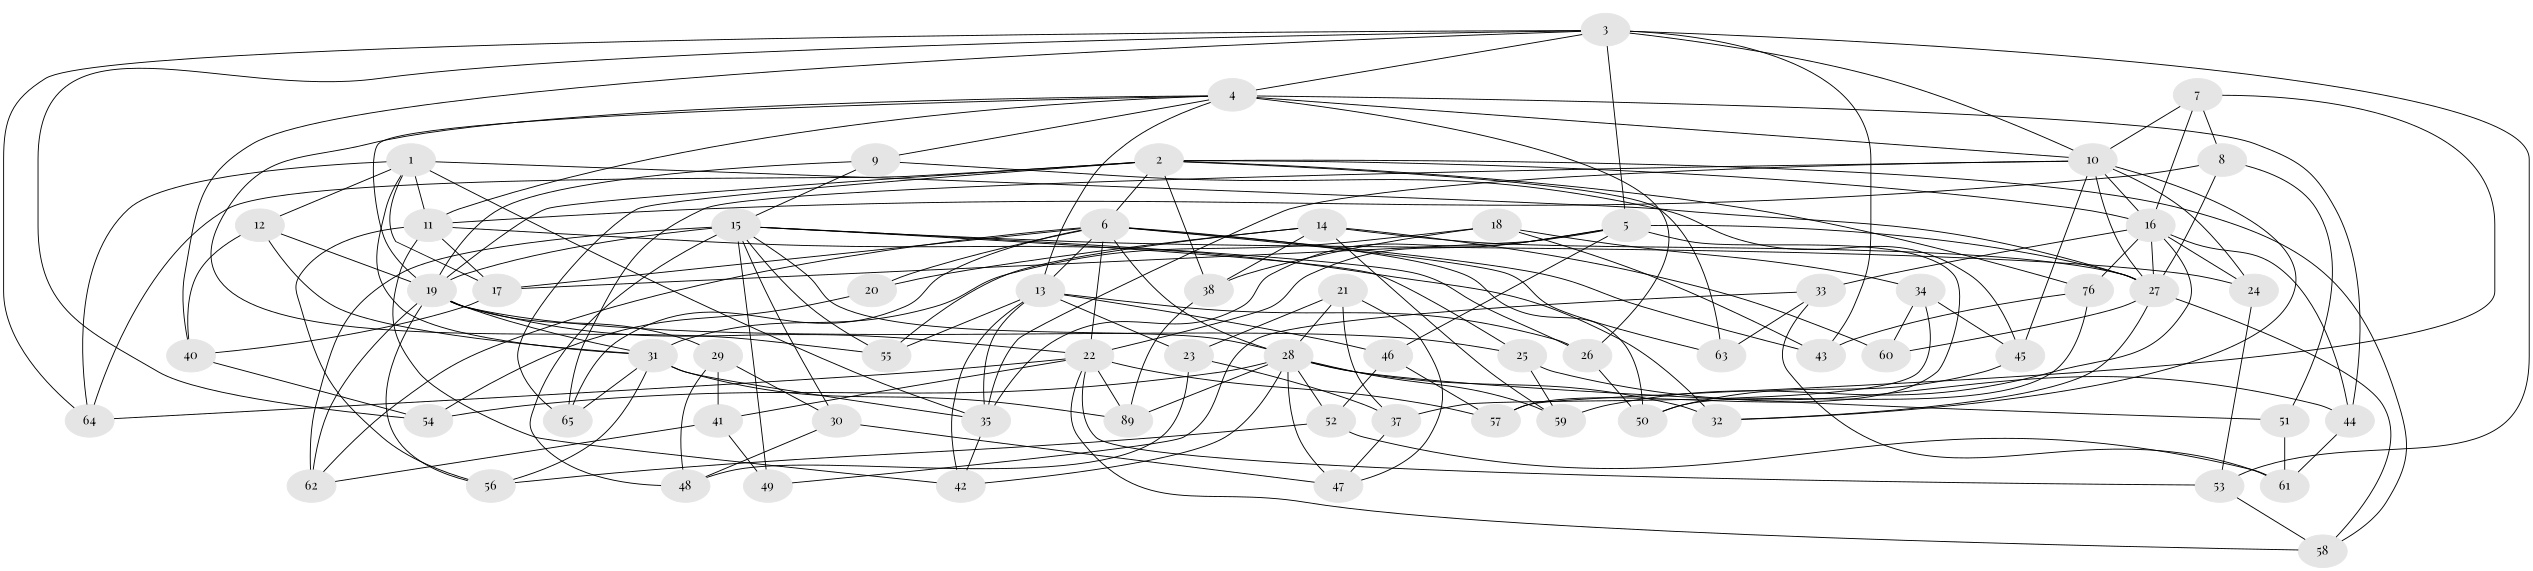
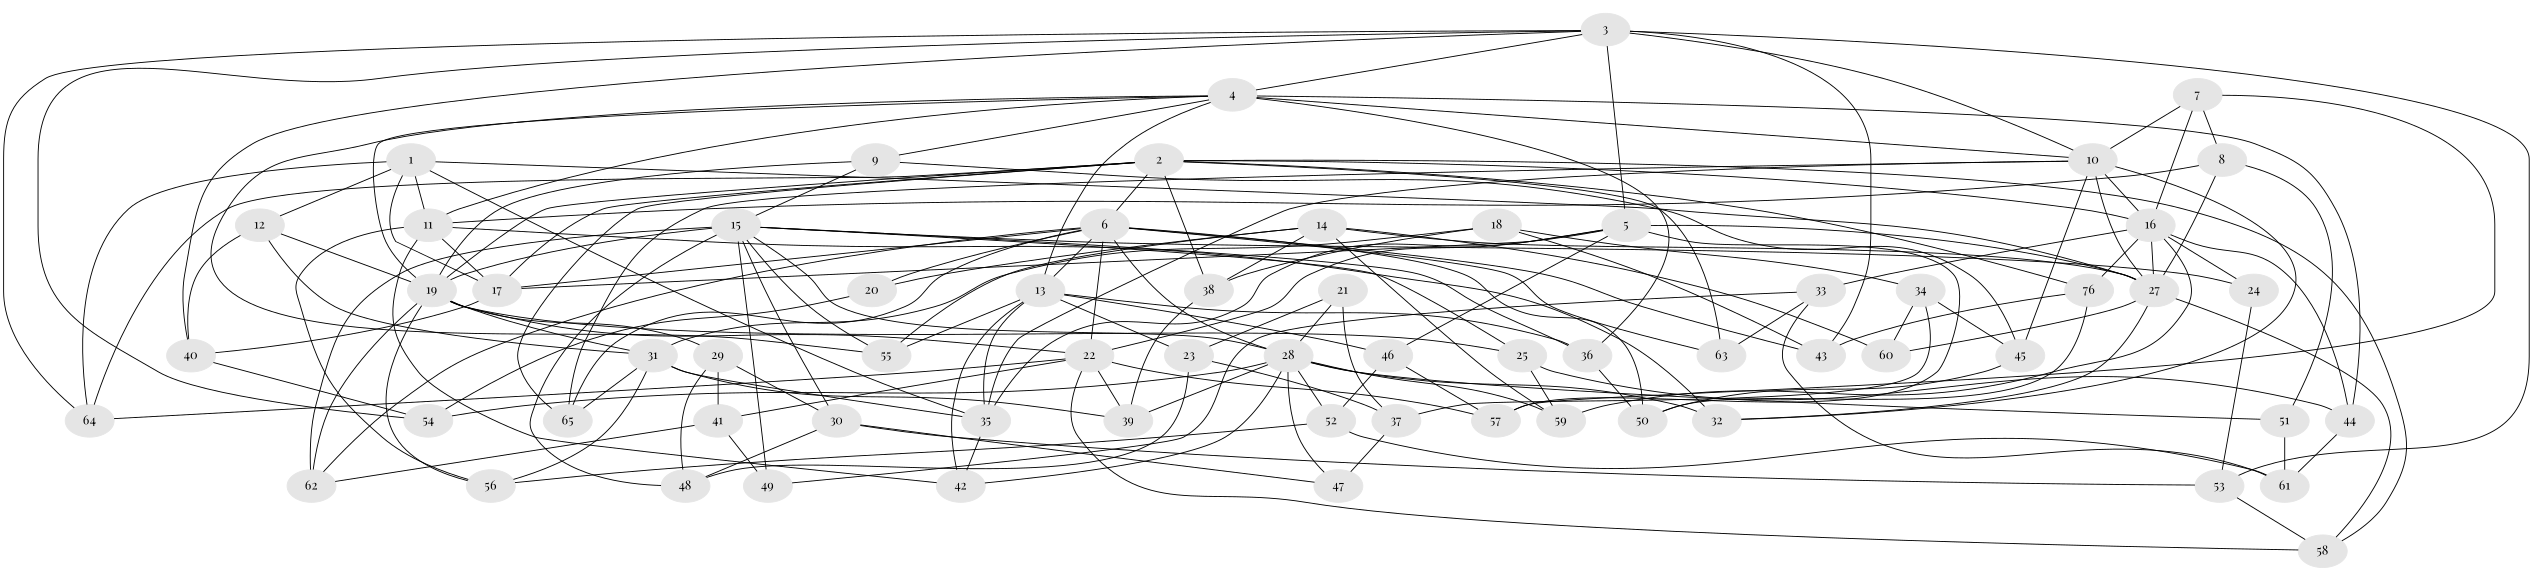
none -> (811, 187)
(2173, 202) -> none
(432, 324) -> none
(1587, 356) -> (1587, 356)
(1442, 399) -> none
(1128, 421) -> (1128, 421)
(1610, 476) -> (1527, 471)
